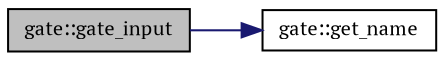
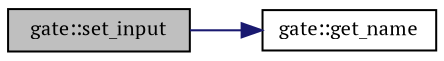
(99, 30) -> (99, 30)
